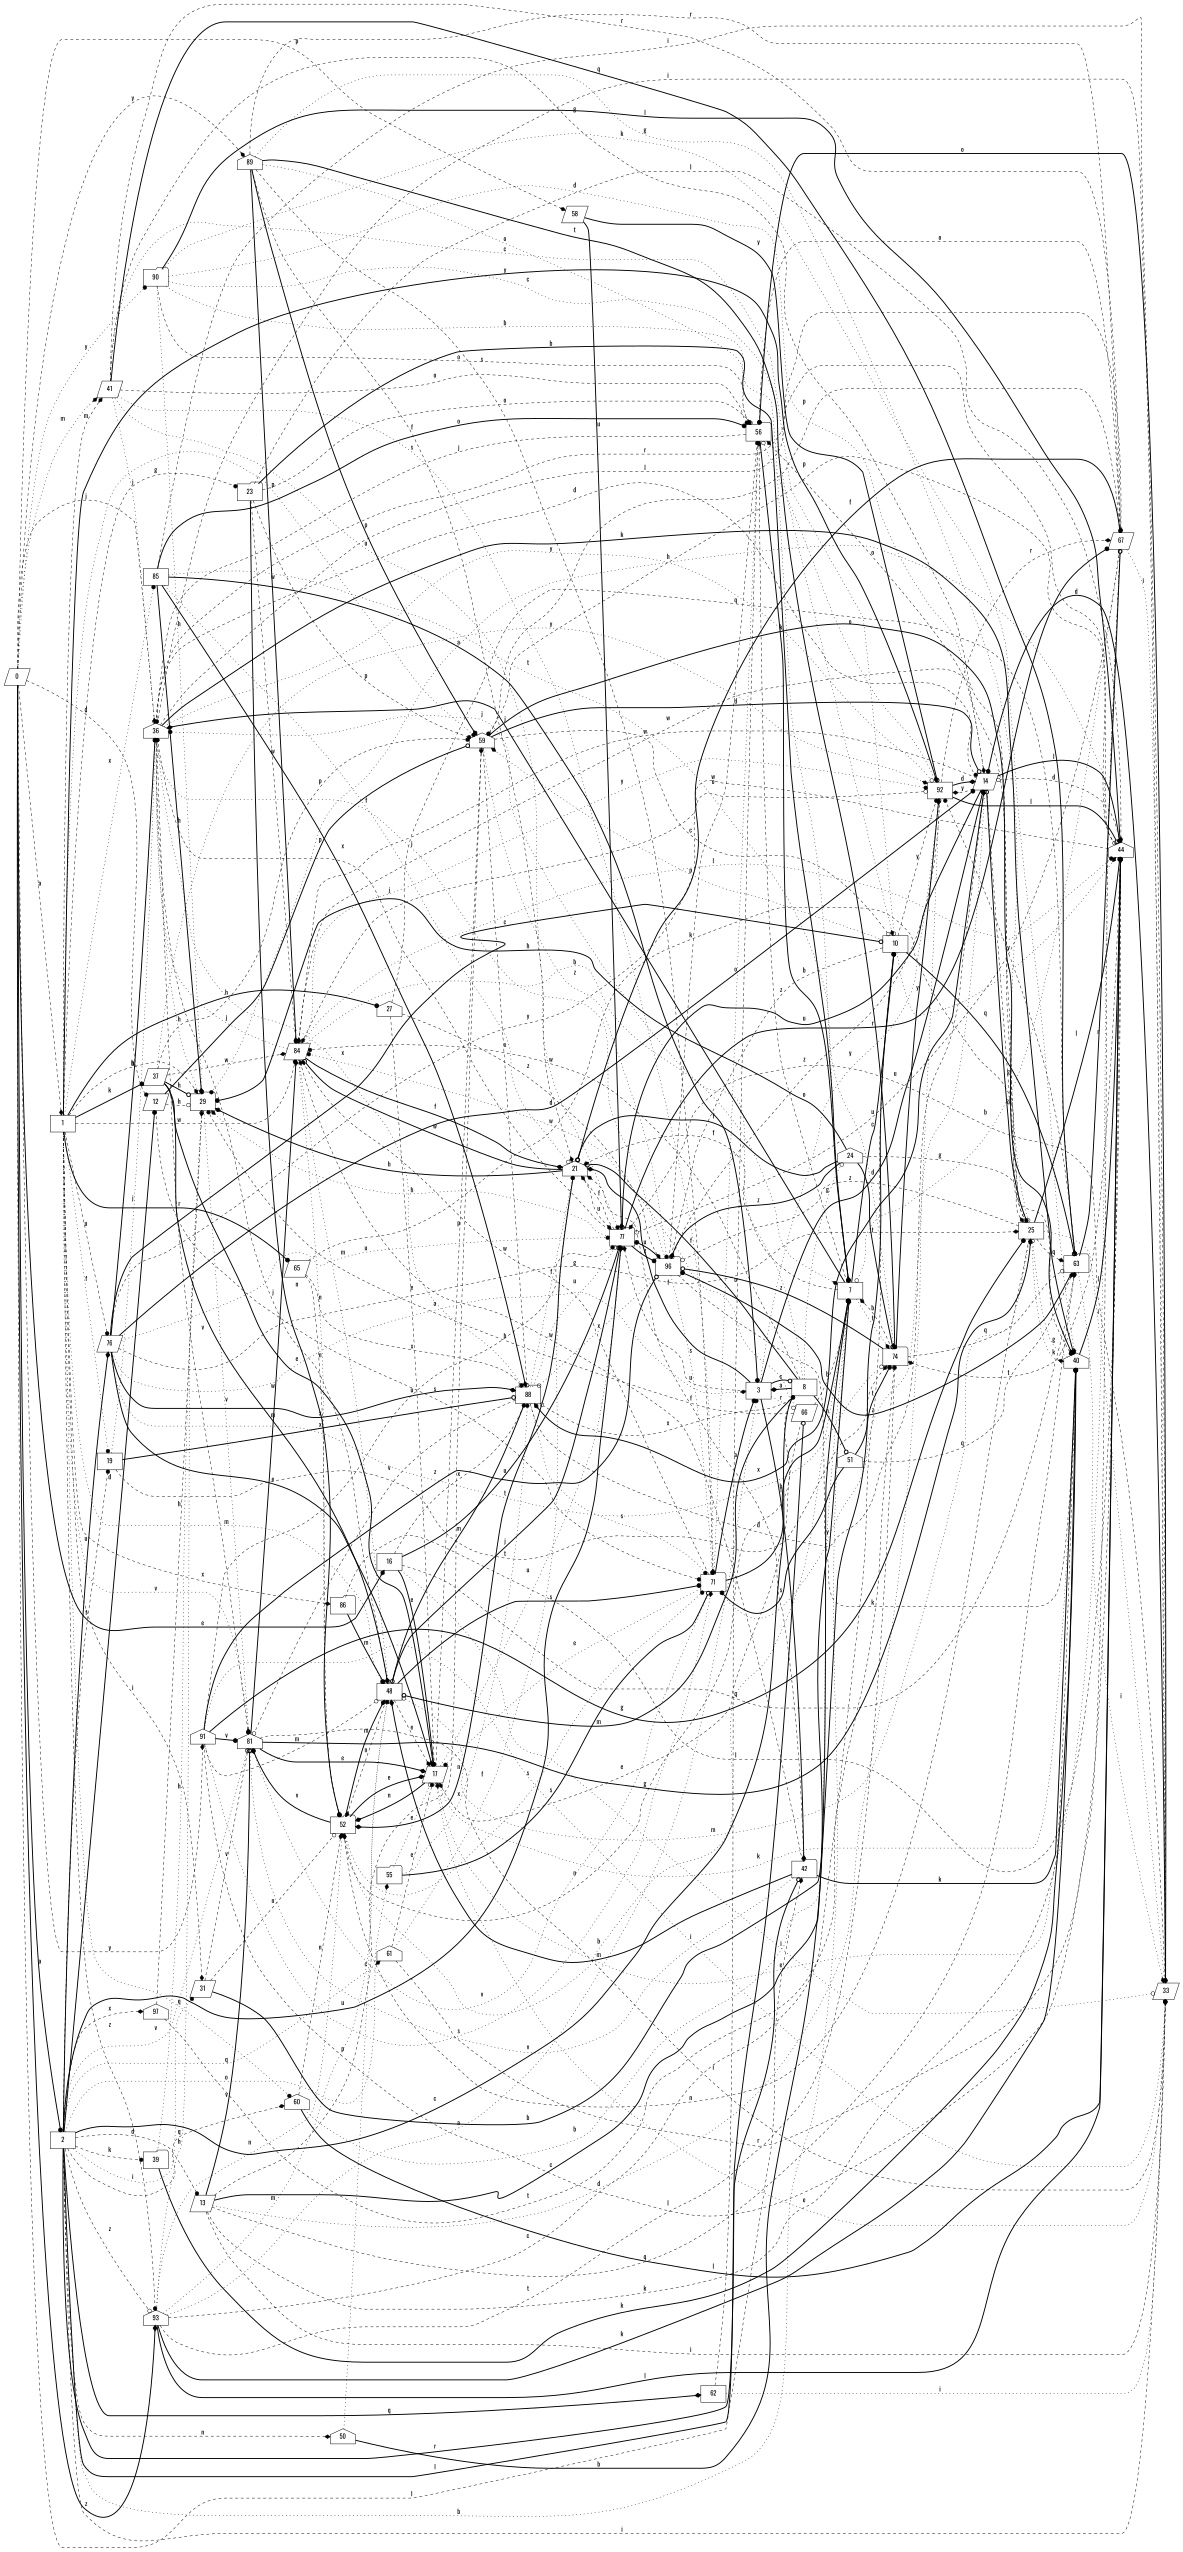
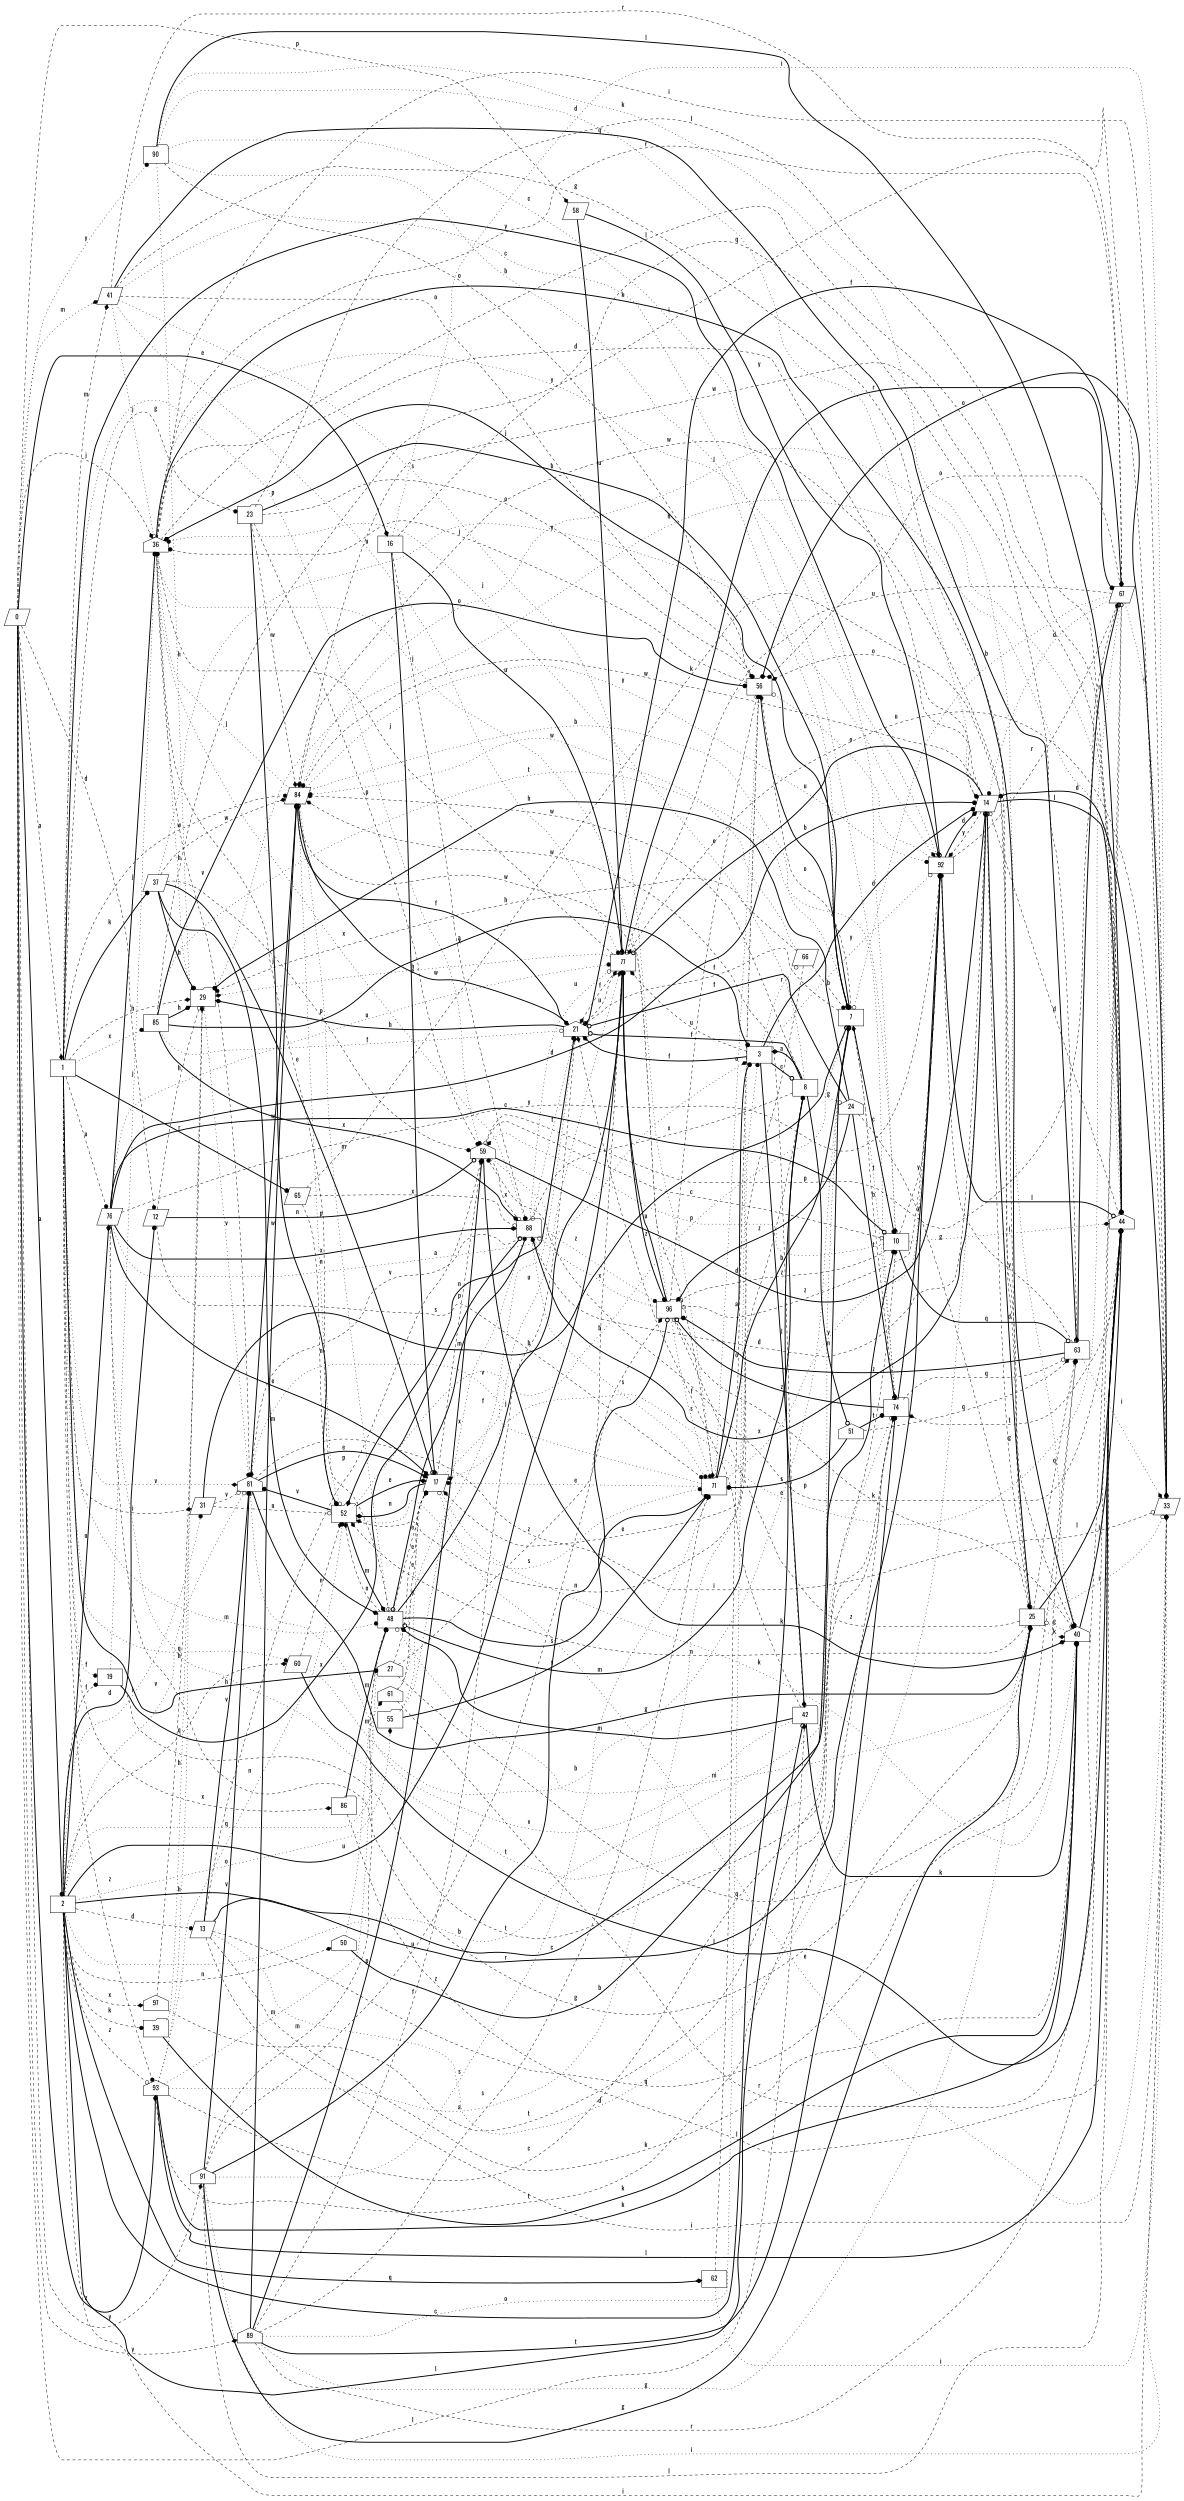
none -> (1031, 676)
(133, 1064) -> (133, 877)
(366, 1965) -> (367, 1722)
(297, 2103) -> (298, 1664)
(699, 2415) -> (846, 1715)
